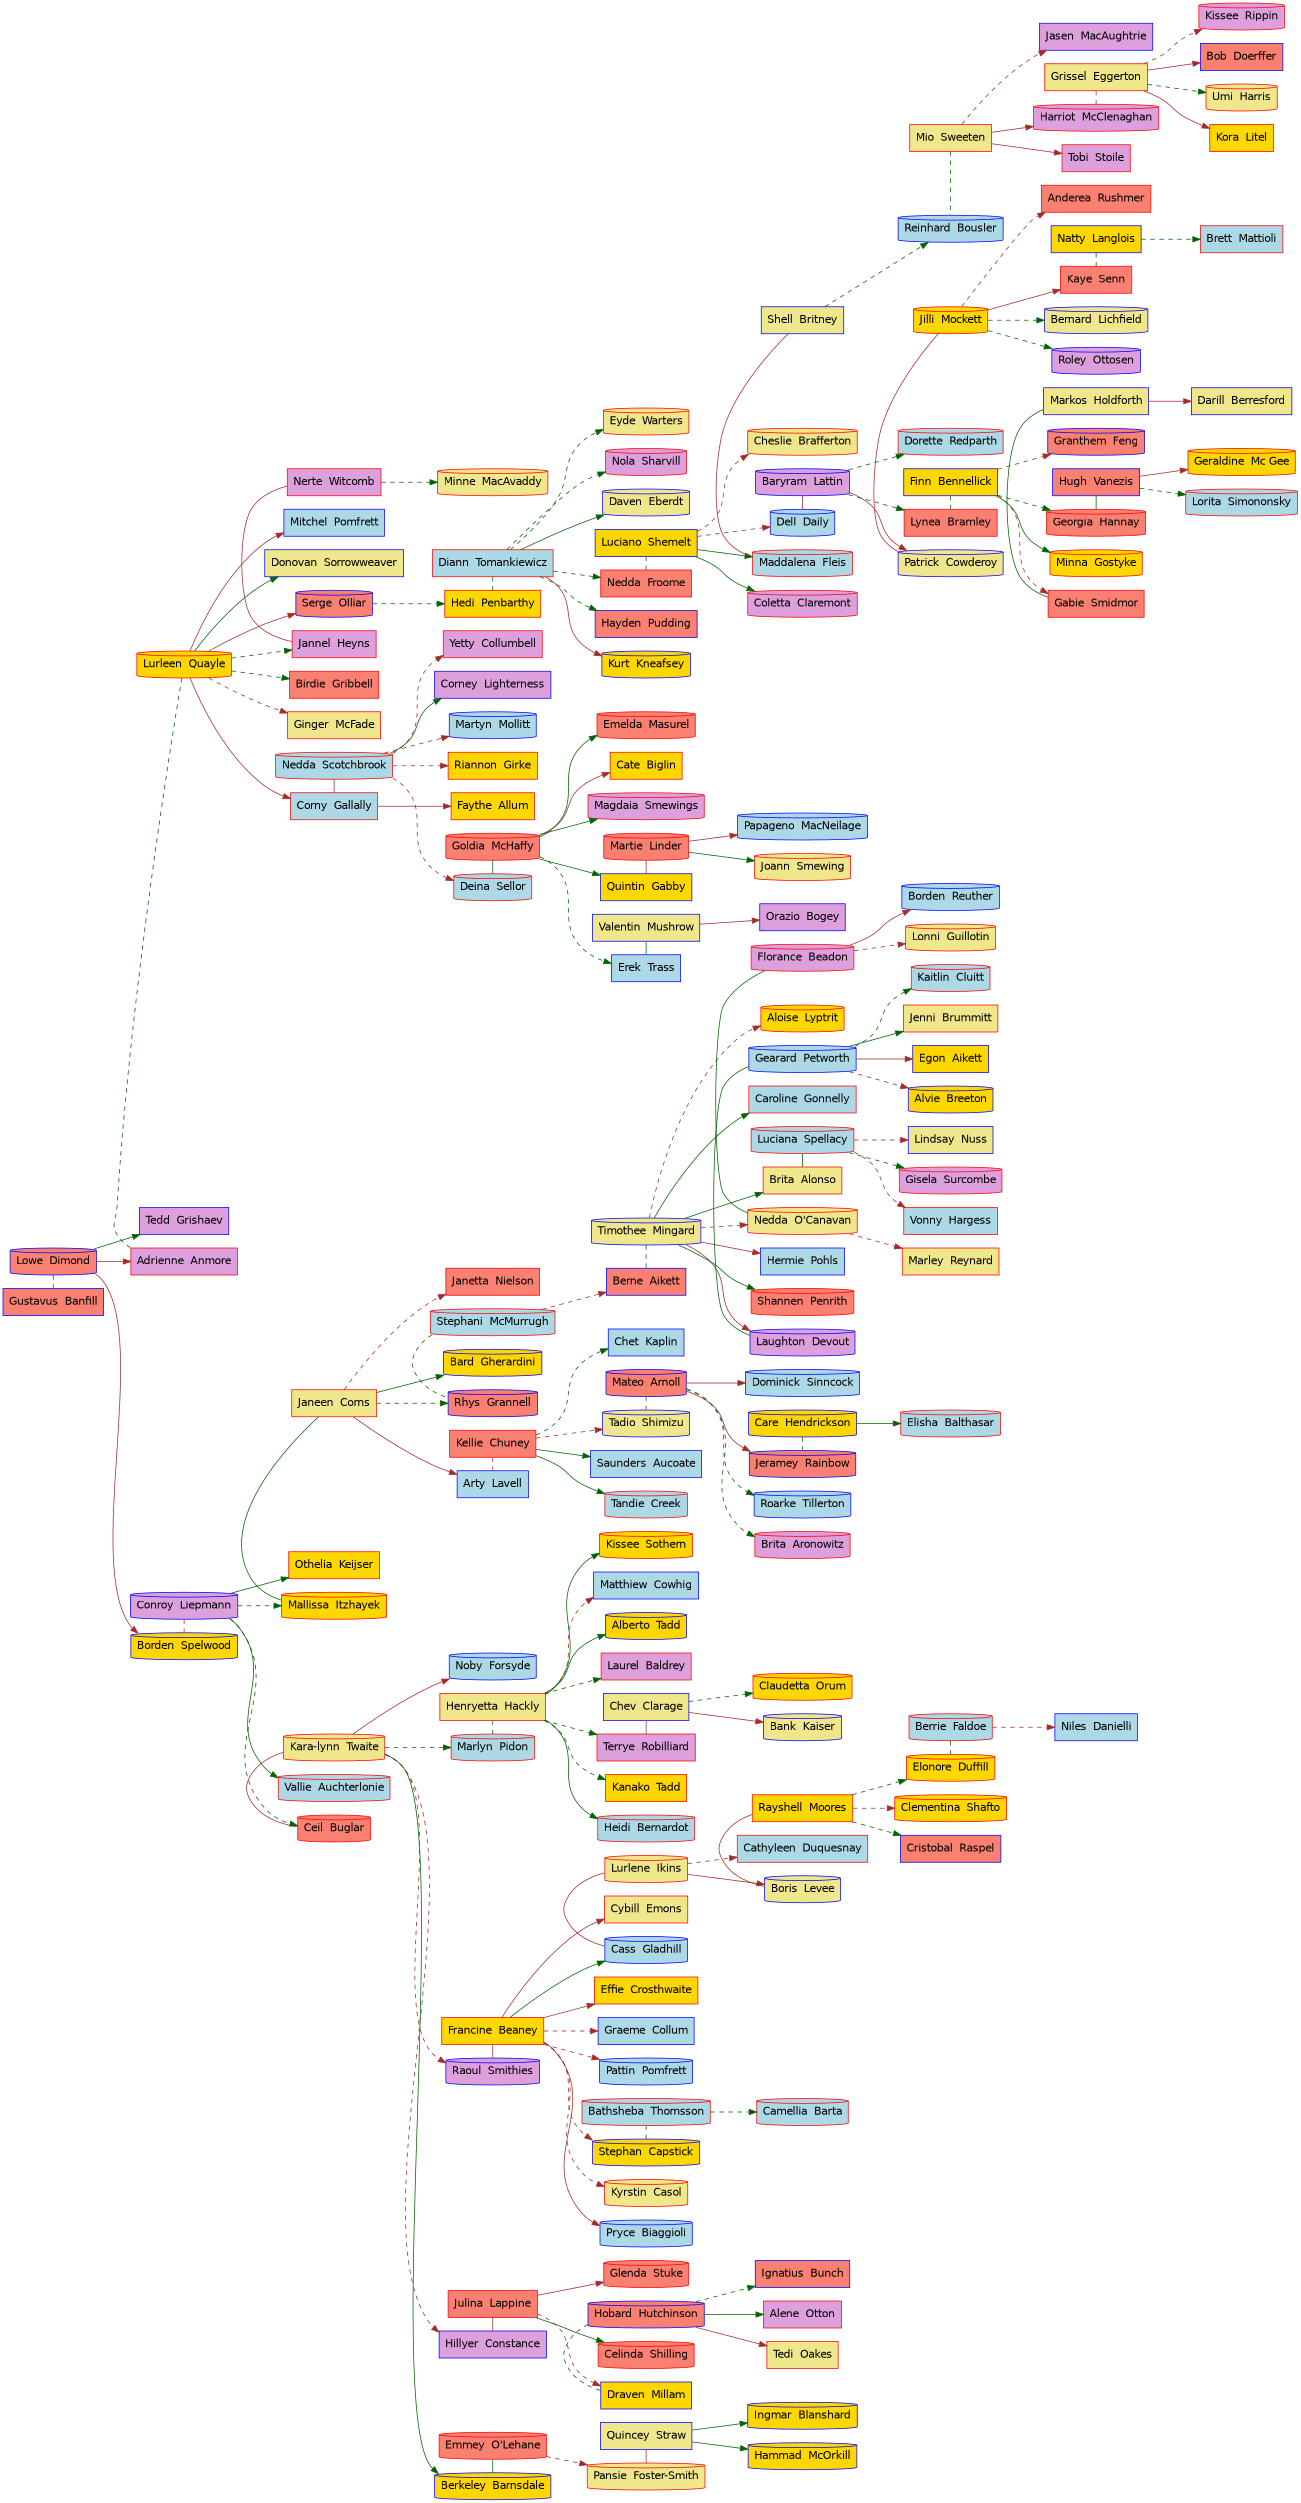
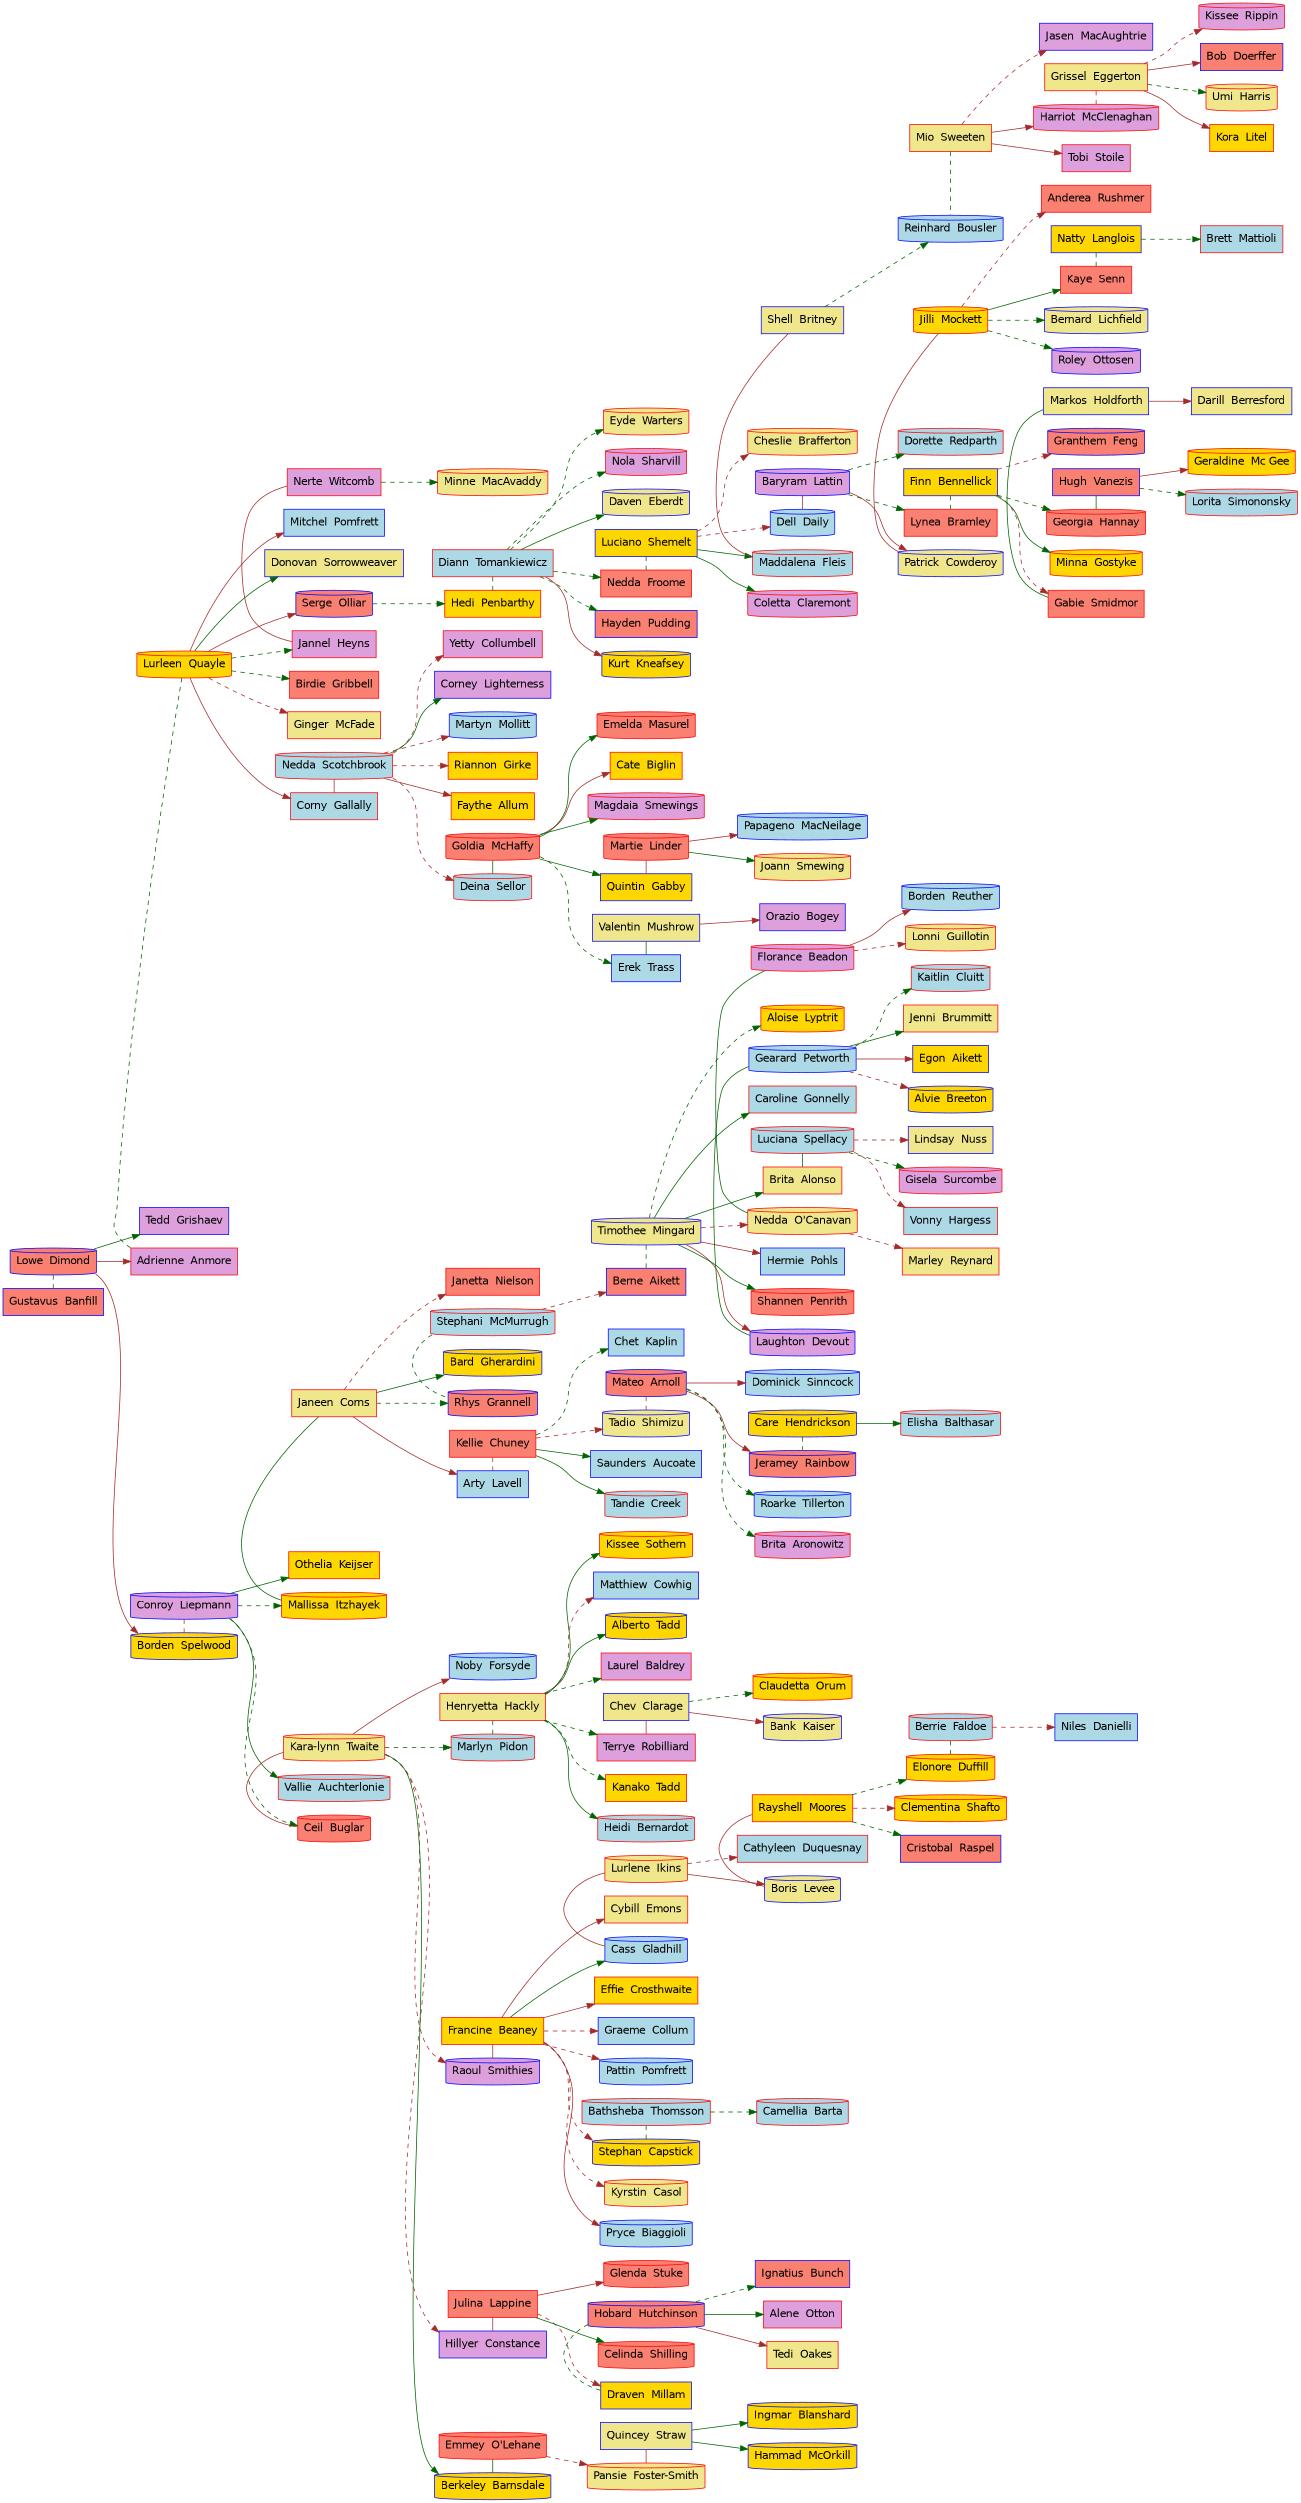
(1021, 301) -> (1021, 301)
(411, 806) -> (414, 786)
(684, 1113) -> (684, 1113)
